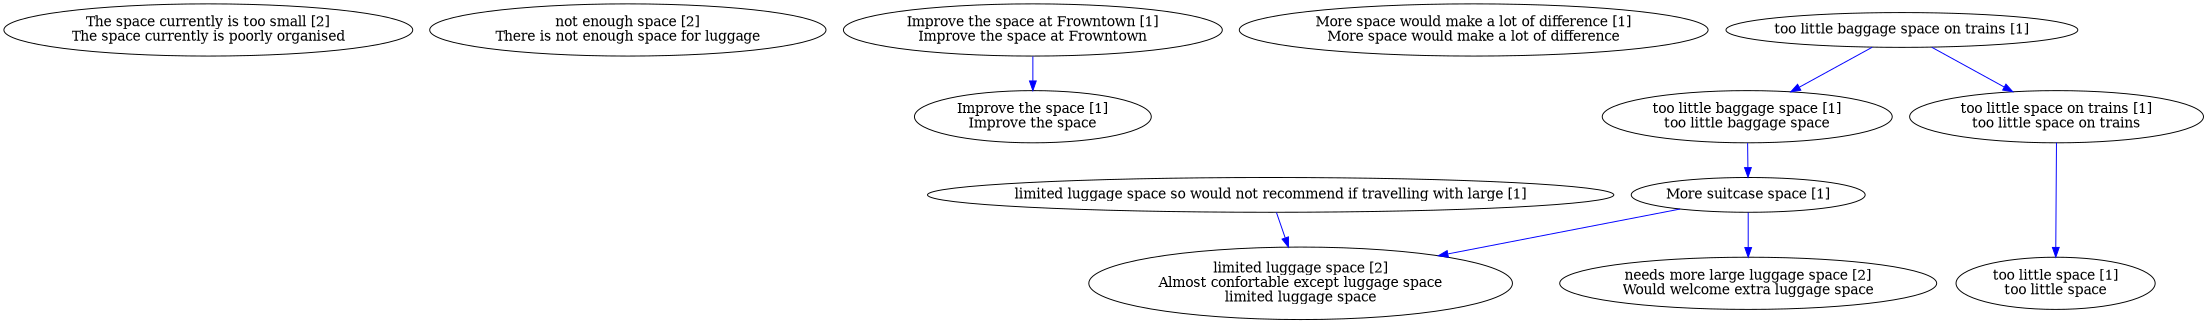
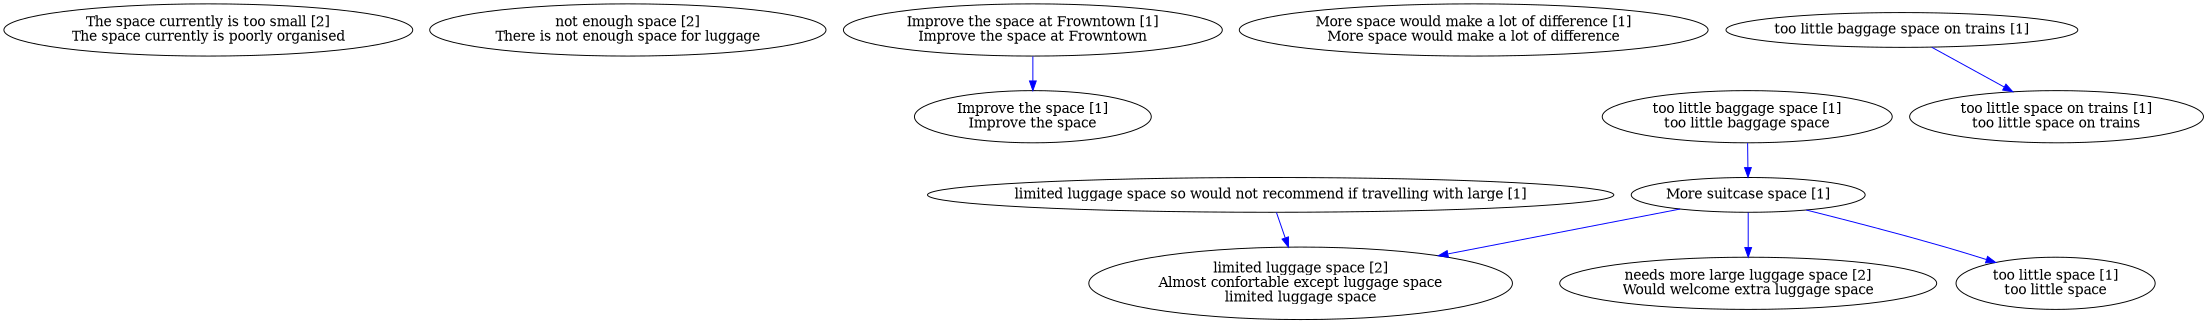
(1836, 67) -> none
(2056, 195) -> (1897, 234)
